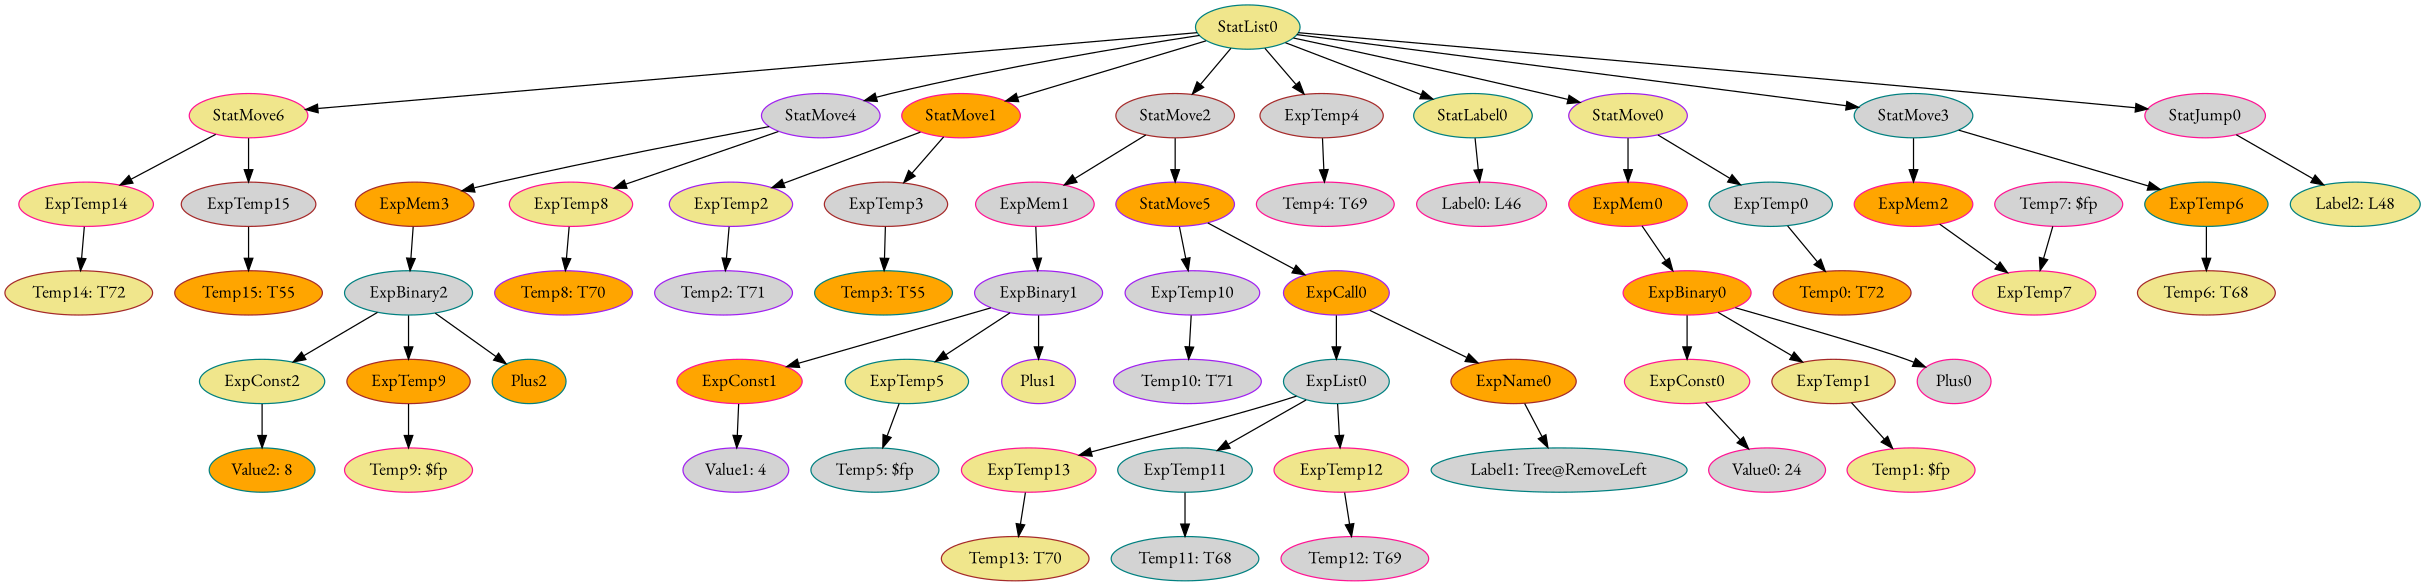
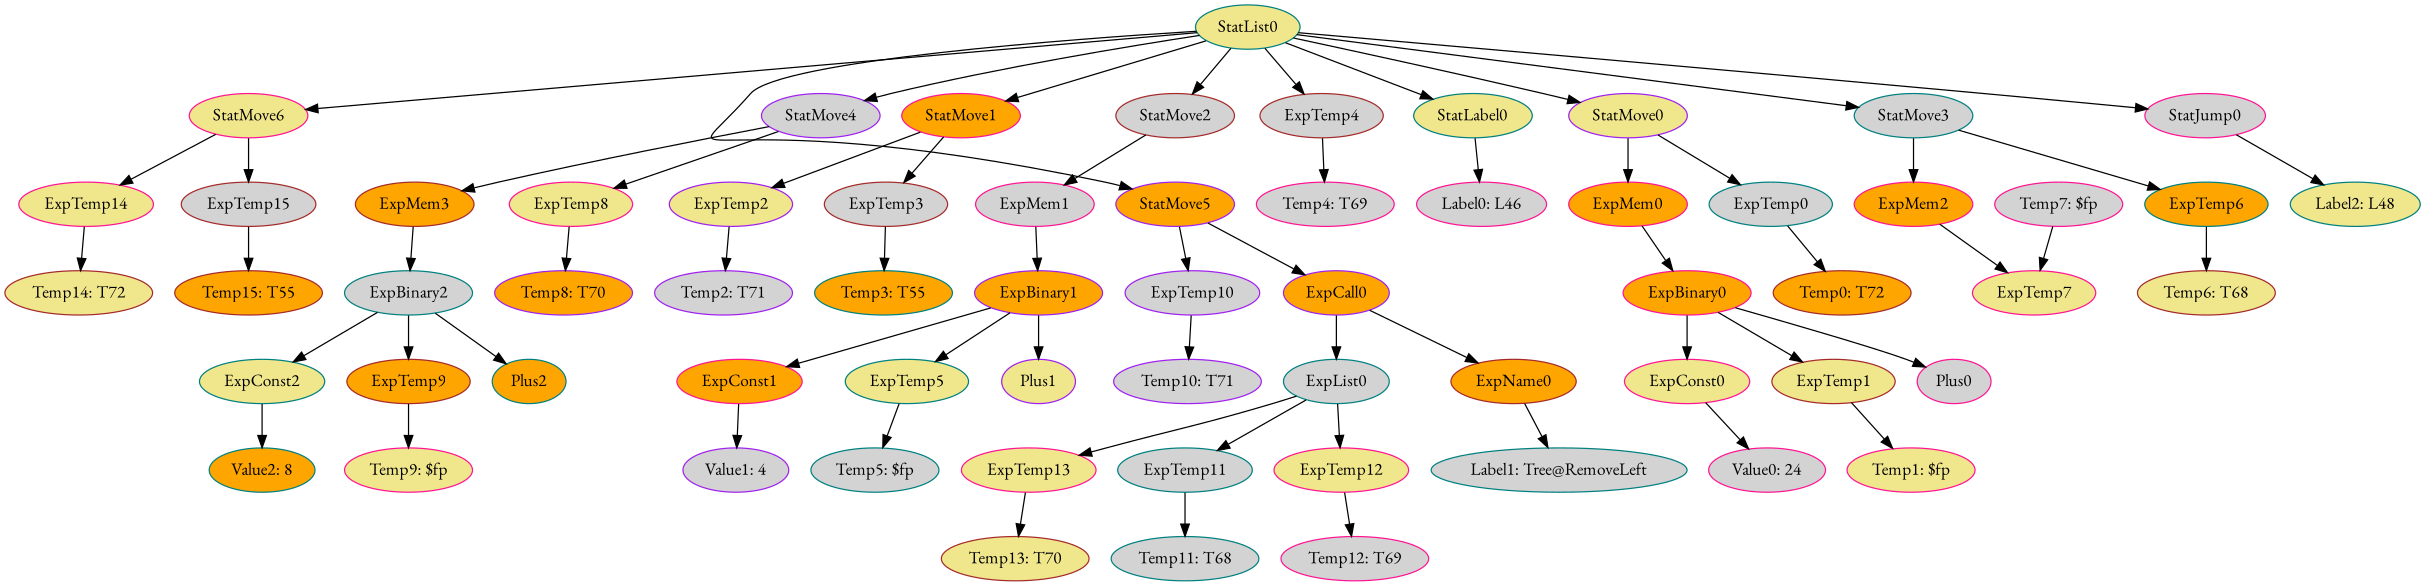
(1175, 154) -> (745, 100)
(1039, 293) -> (1039, 293)
